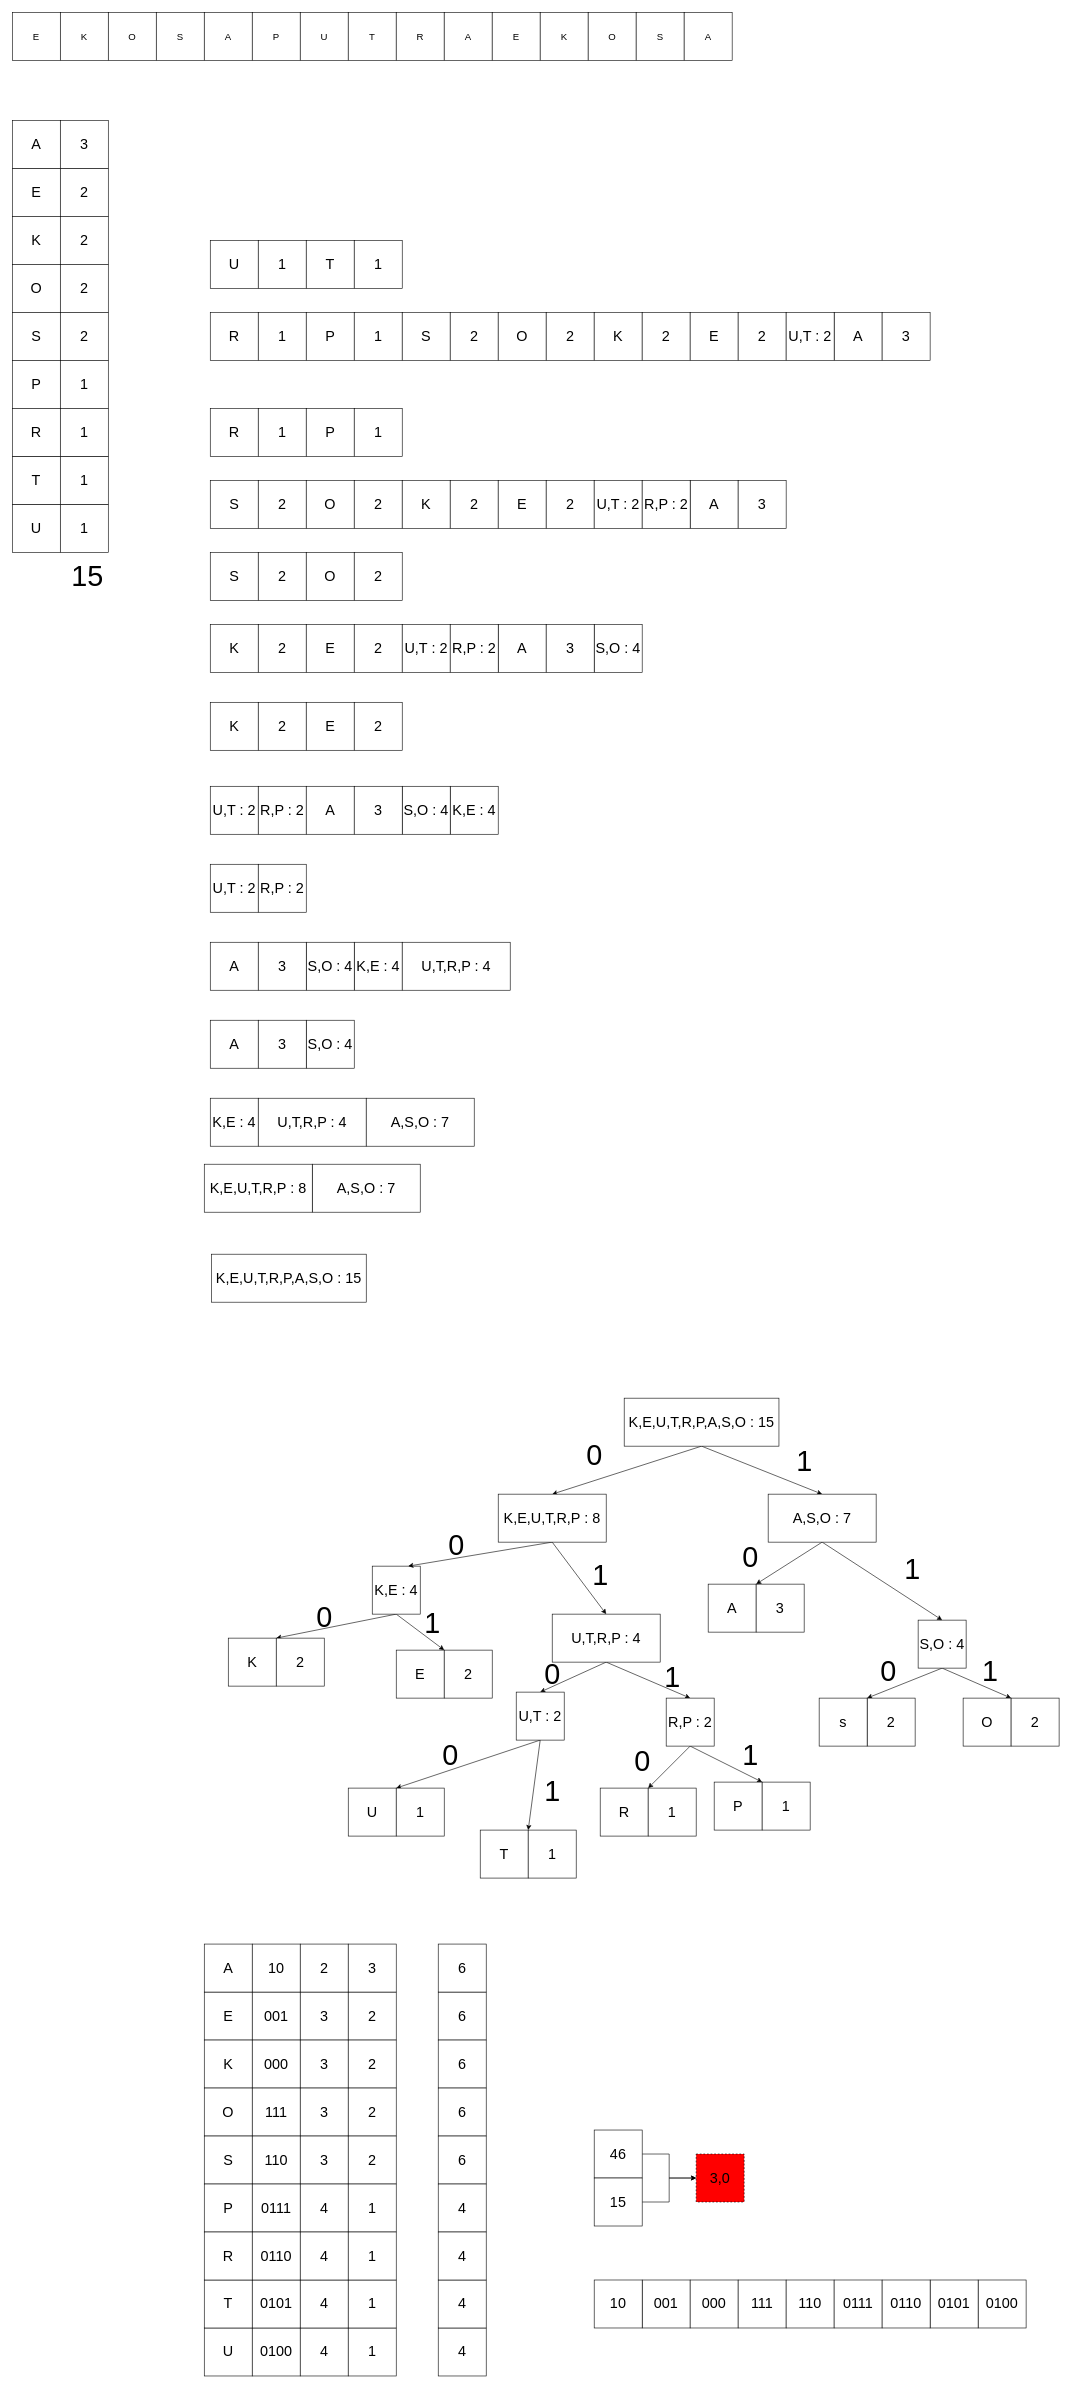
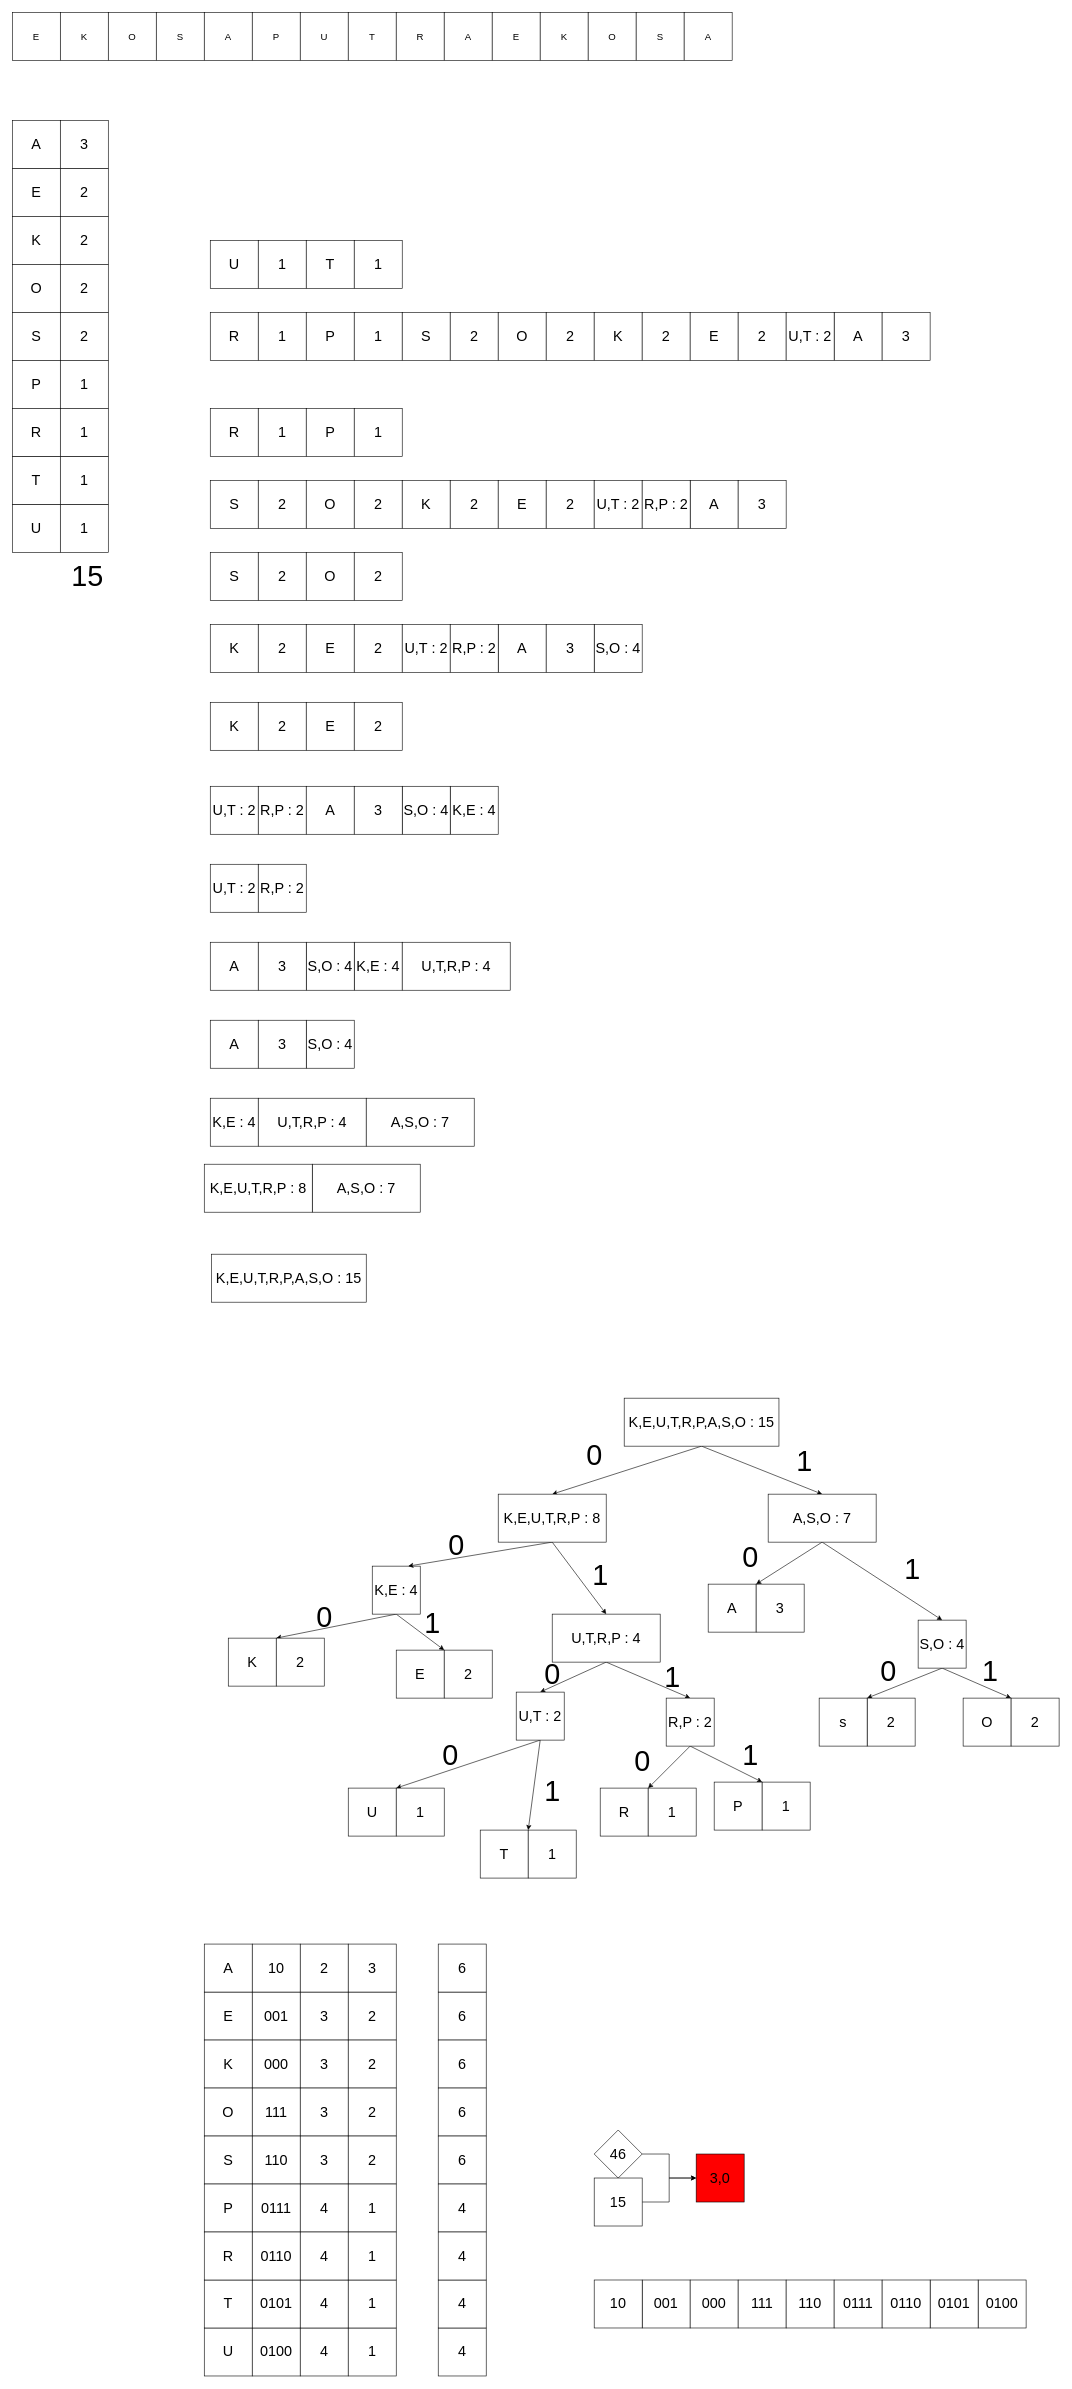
(618, 2154) -> (618, 2154)
(720, 2178) -> (720, 2178)
